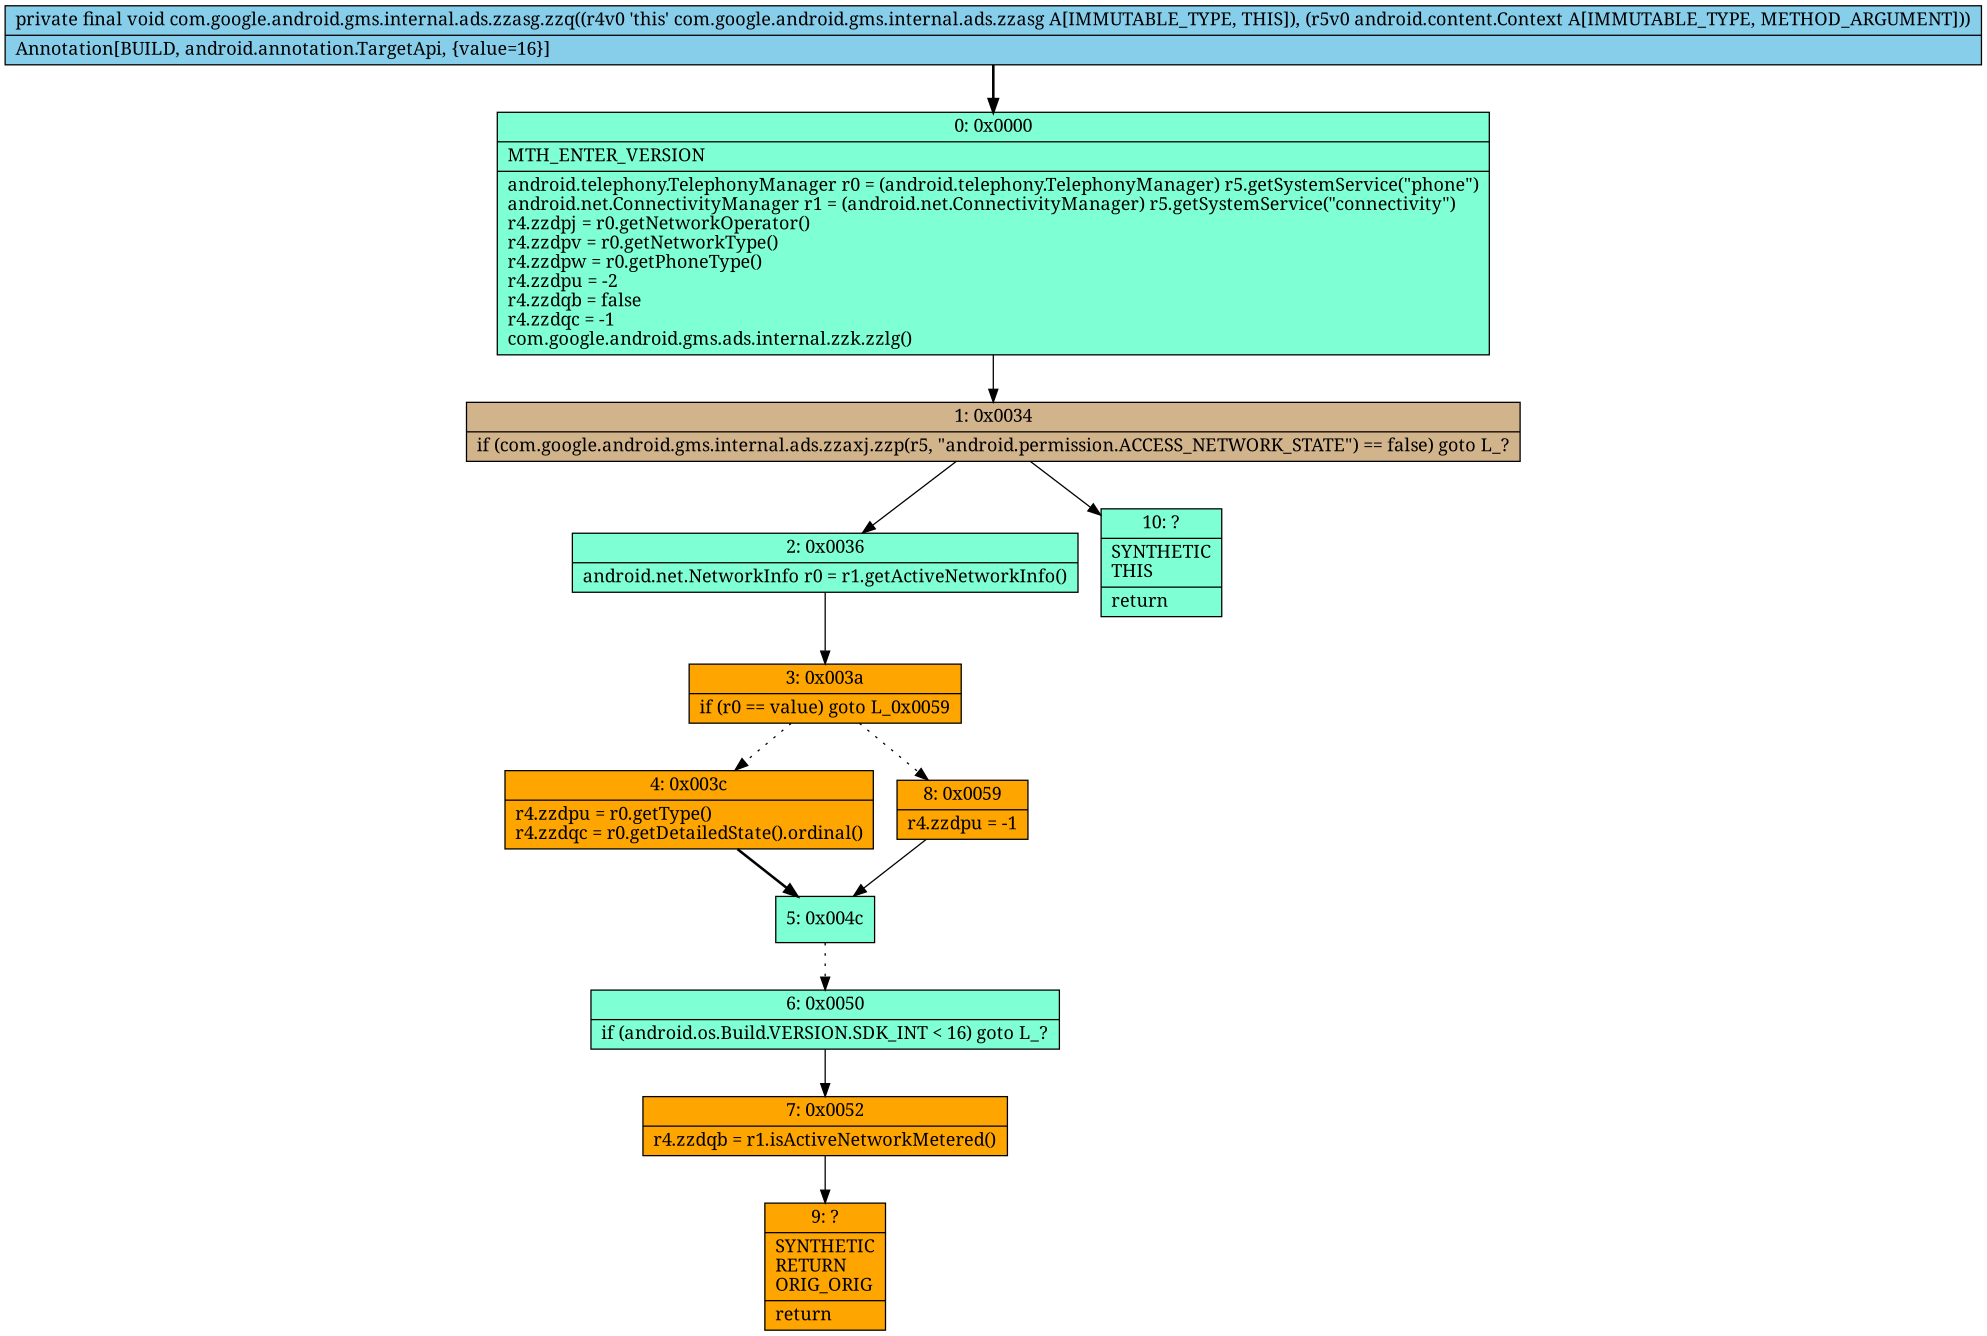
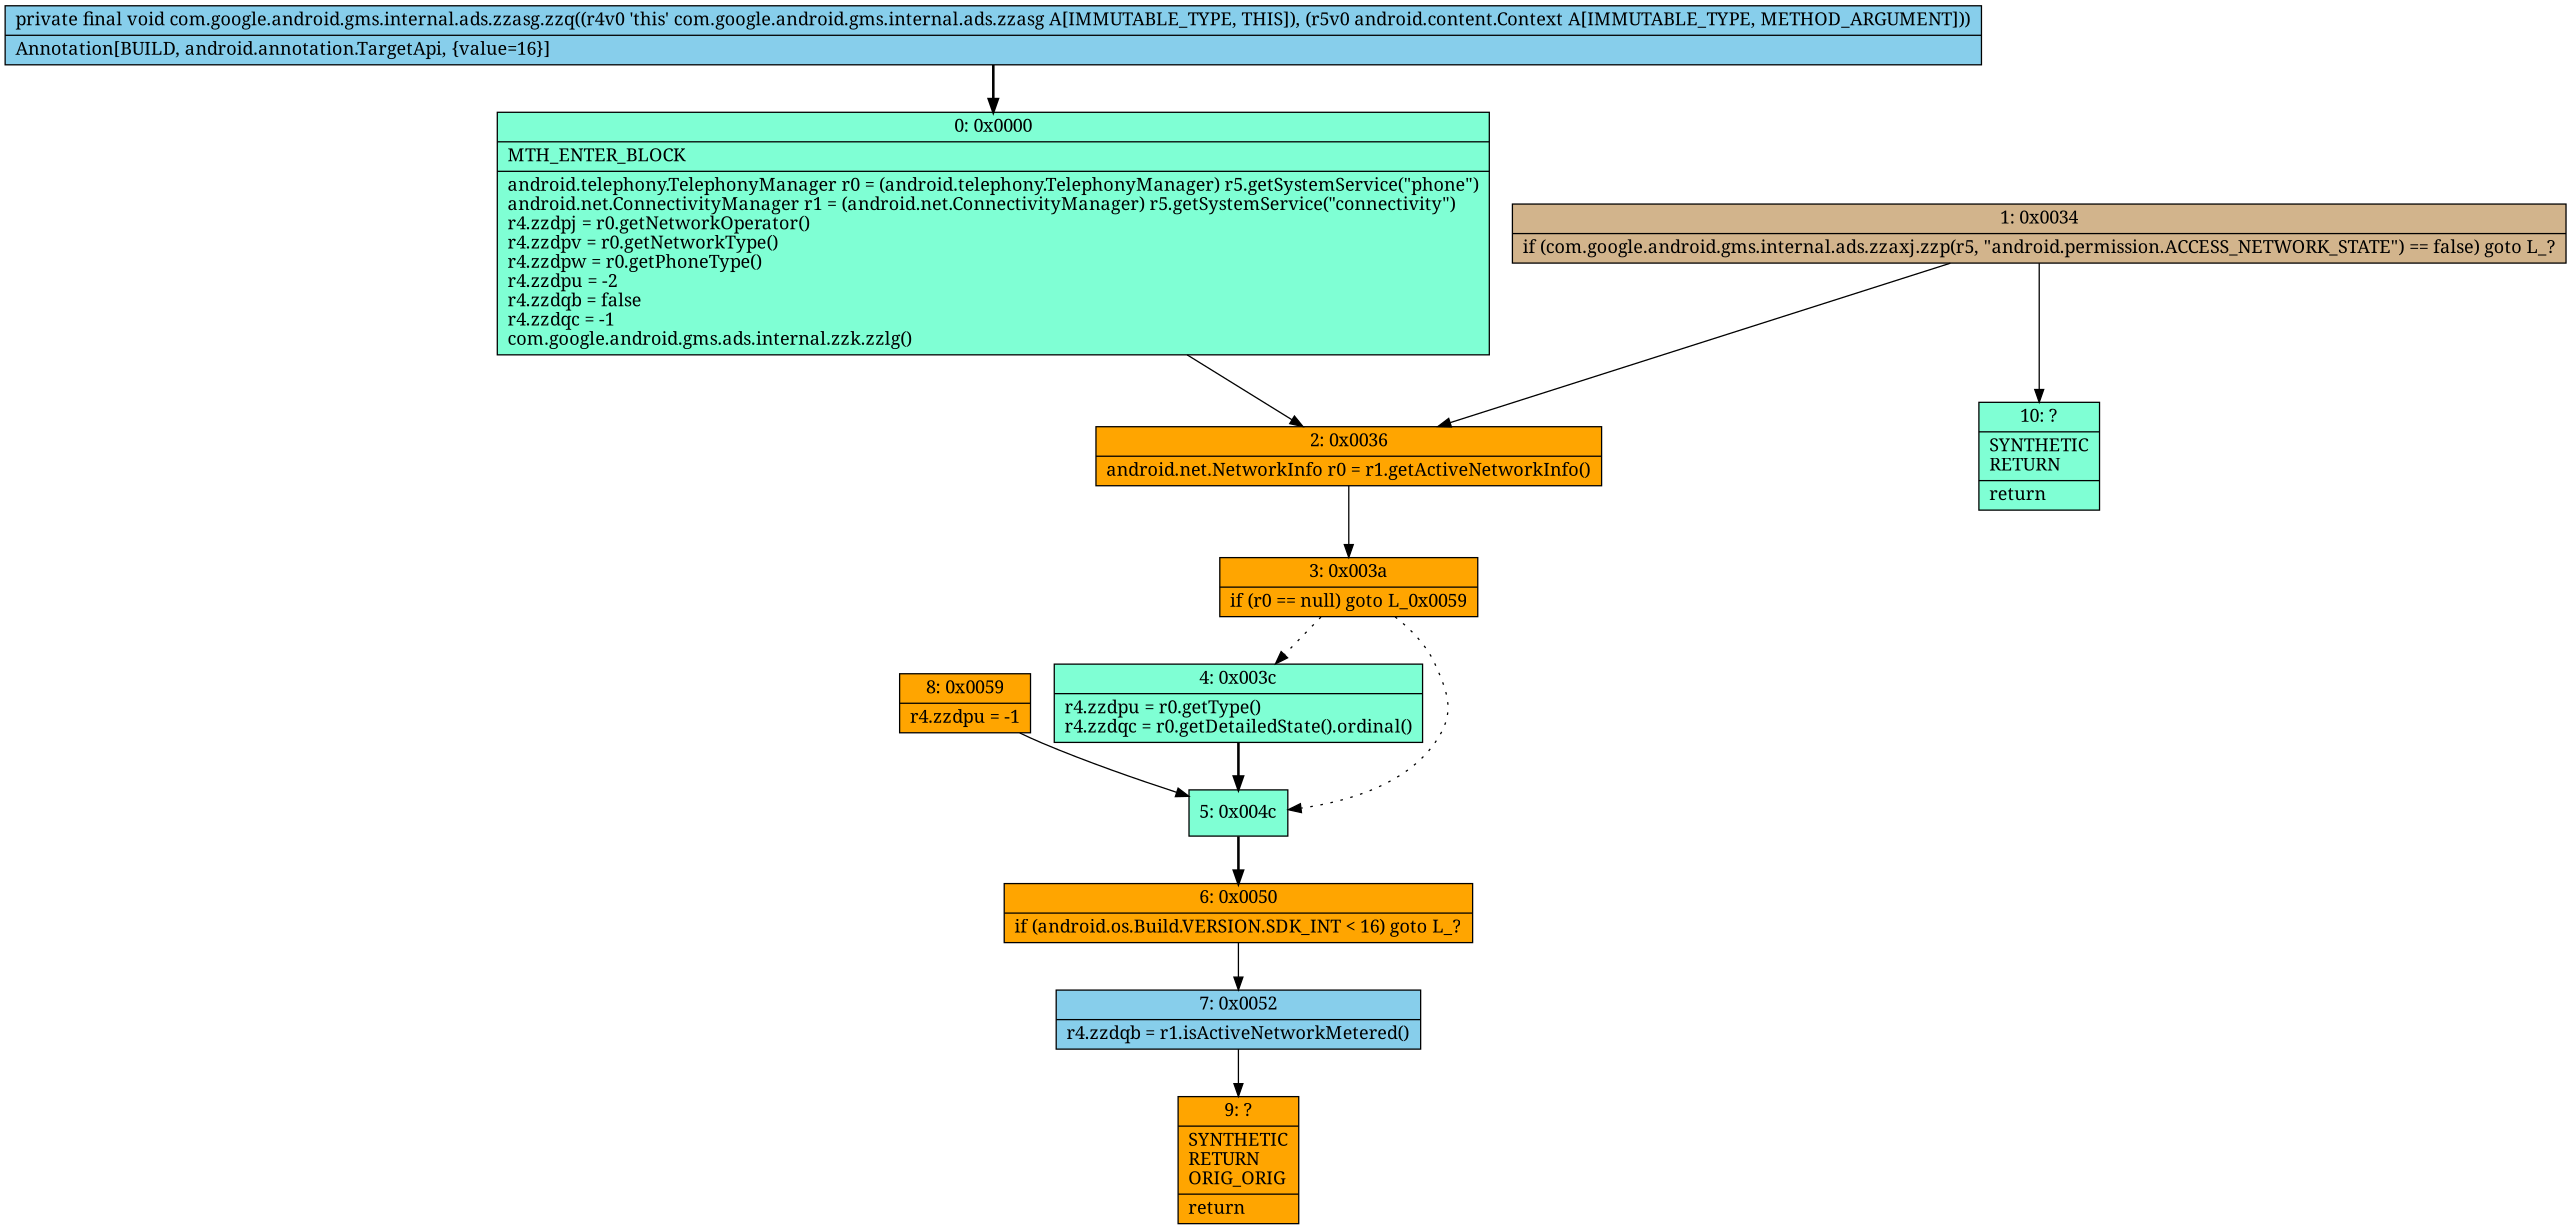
(606, 156) -> (597, 156)
(993, 372) -> (1239, 387)
(825, 563) -> (1349, 456)
(1133, 572) -> (2025, 465)
(825, 708) -> (1349, 601)
(889, 747) -> (1433, 745)
(689, 810) -> (1238, 703)
(825, 960) -> (1238, 854)
(825, 1020) -> (1238, 913)
(825, 1126) -> (1238, 1020)
